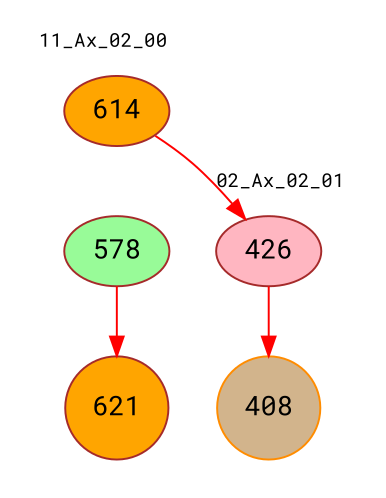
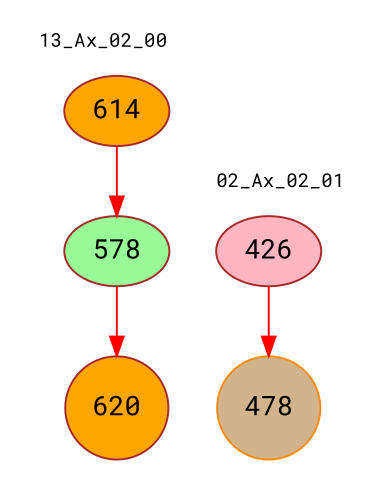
(104, 42) -> (104, 42)
(213, 183) -> (117, 172)
(117, 408) -> (117, 408)
(269, 408) -> (269, 408)
